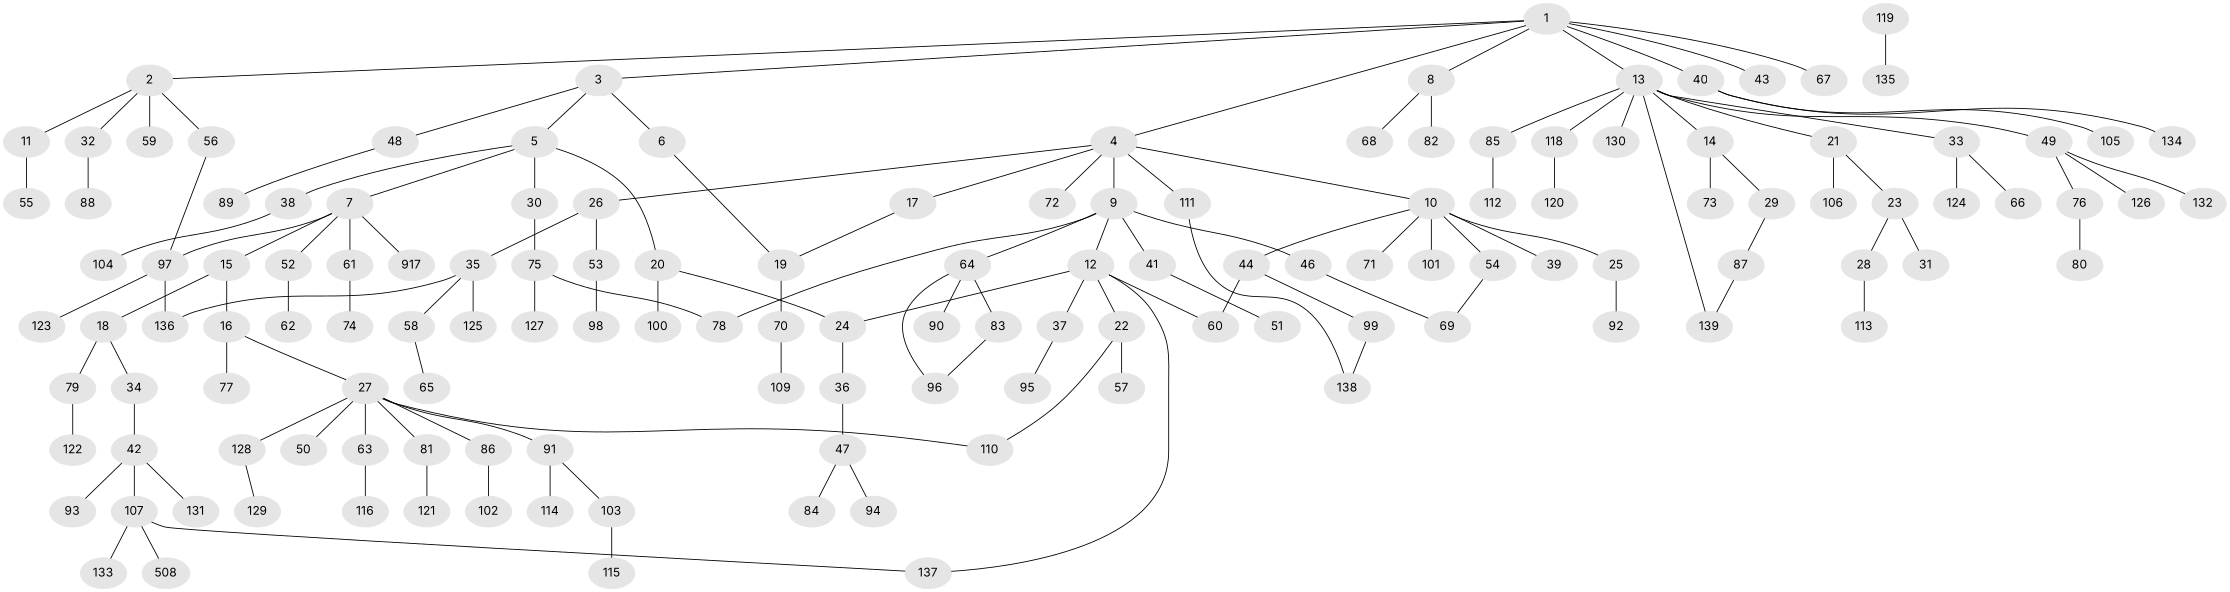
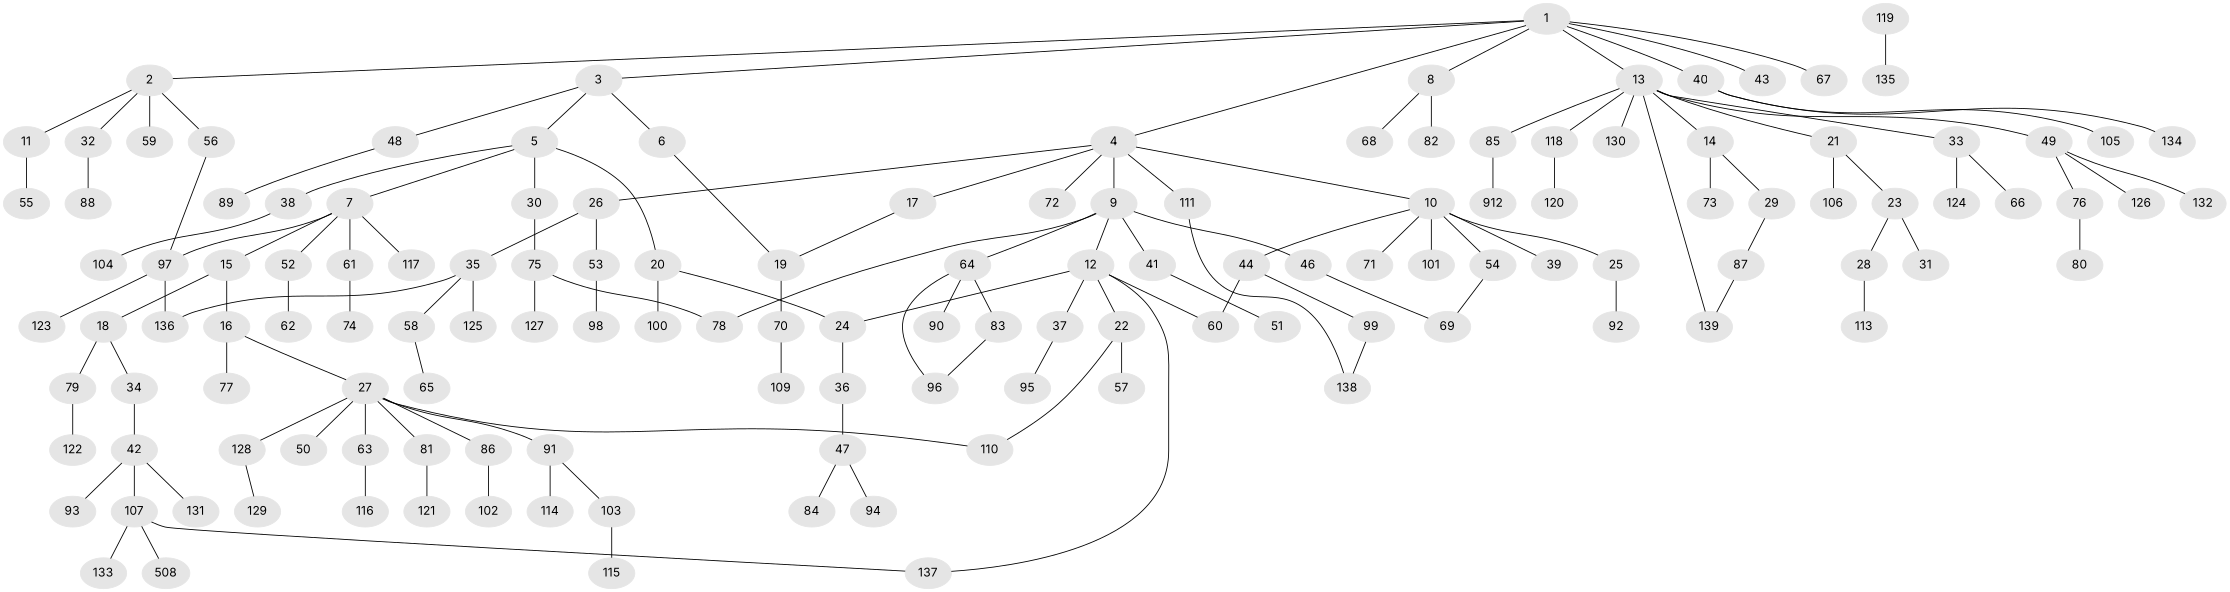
(1493, 204) -> (1493, 204)
(412, 265) -> (412, 265)
